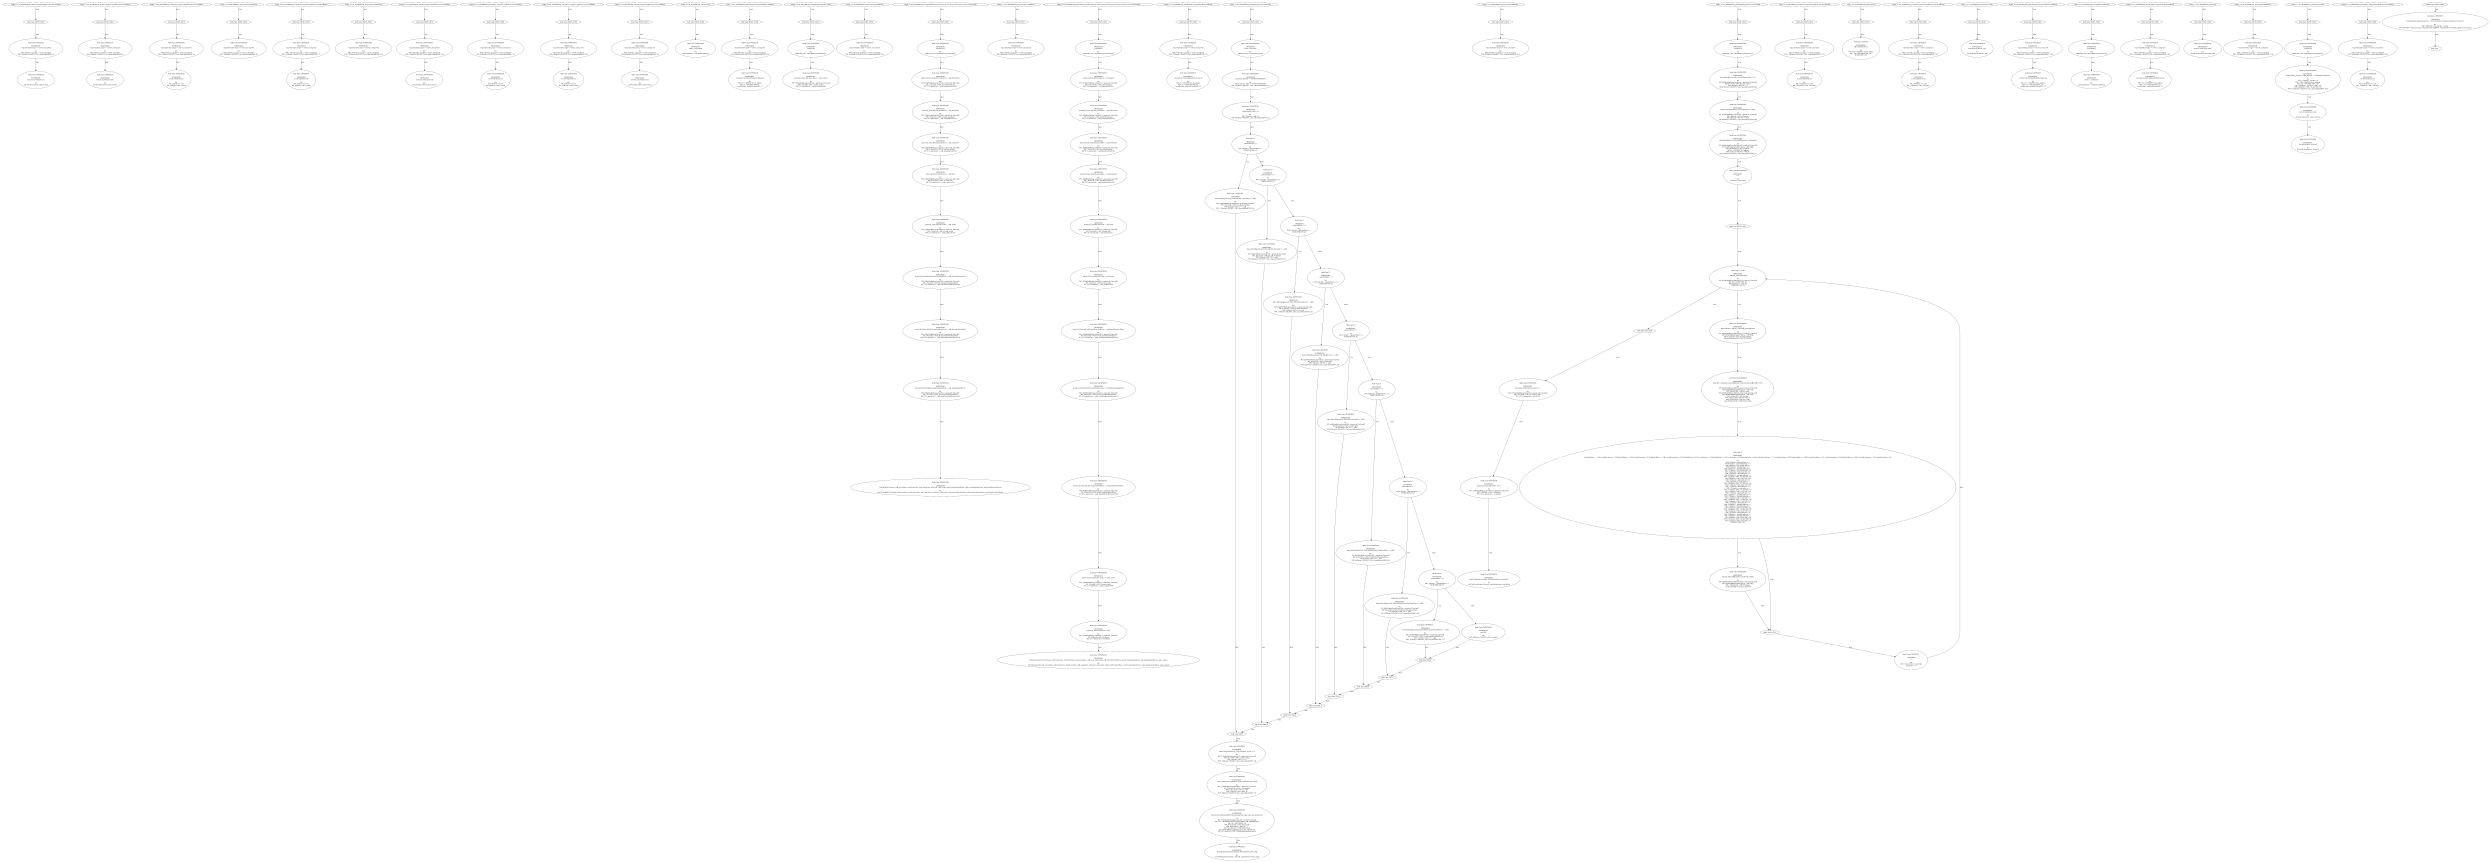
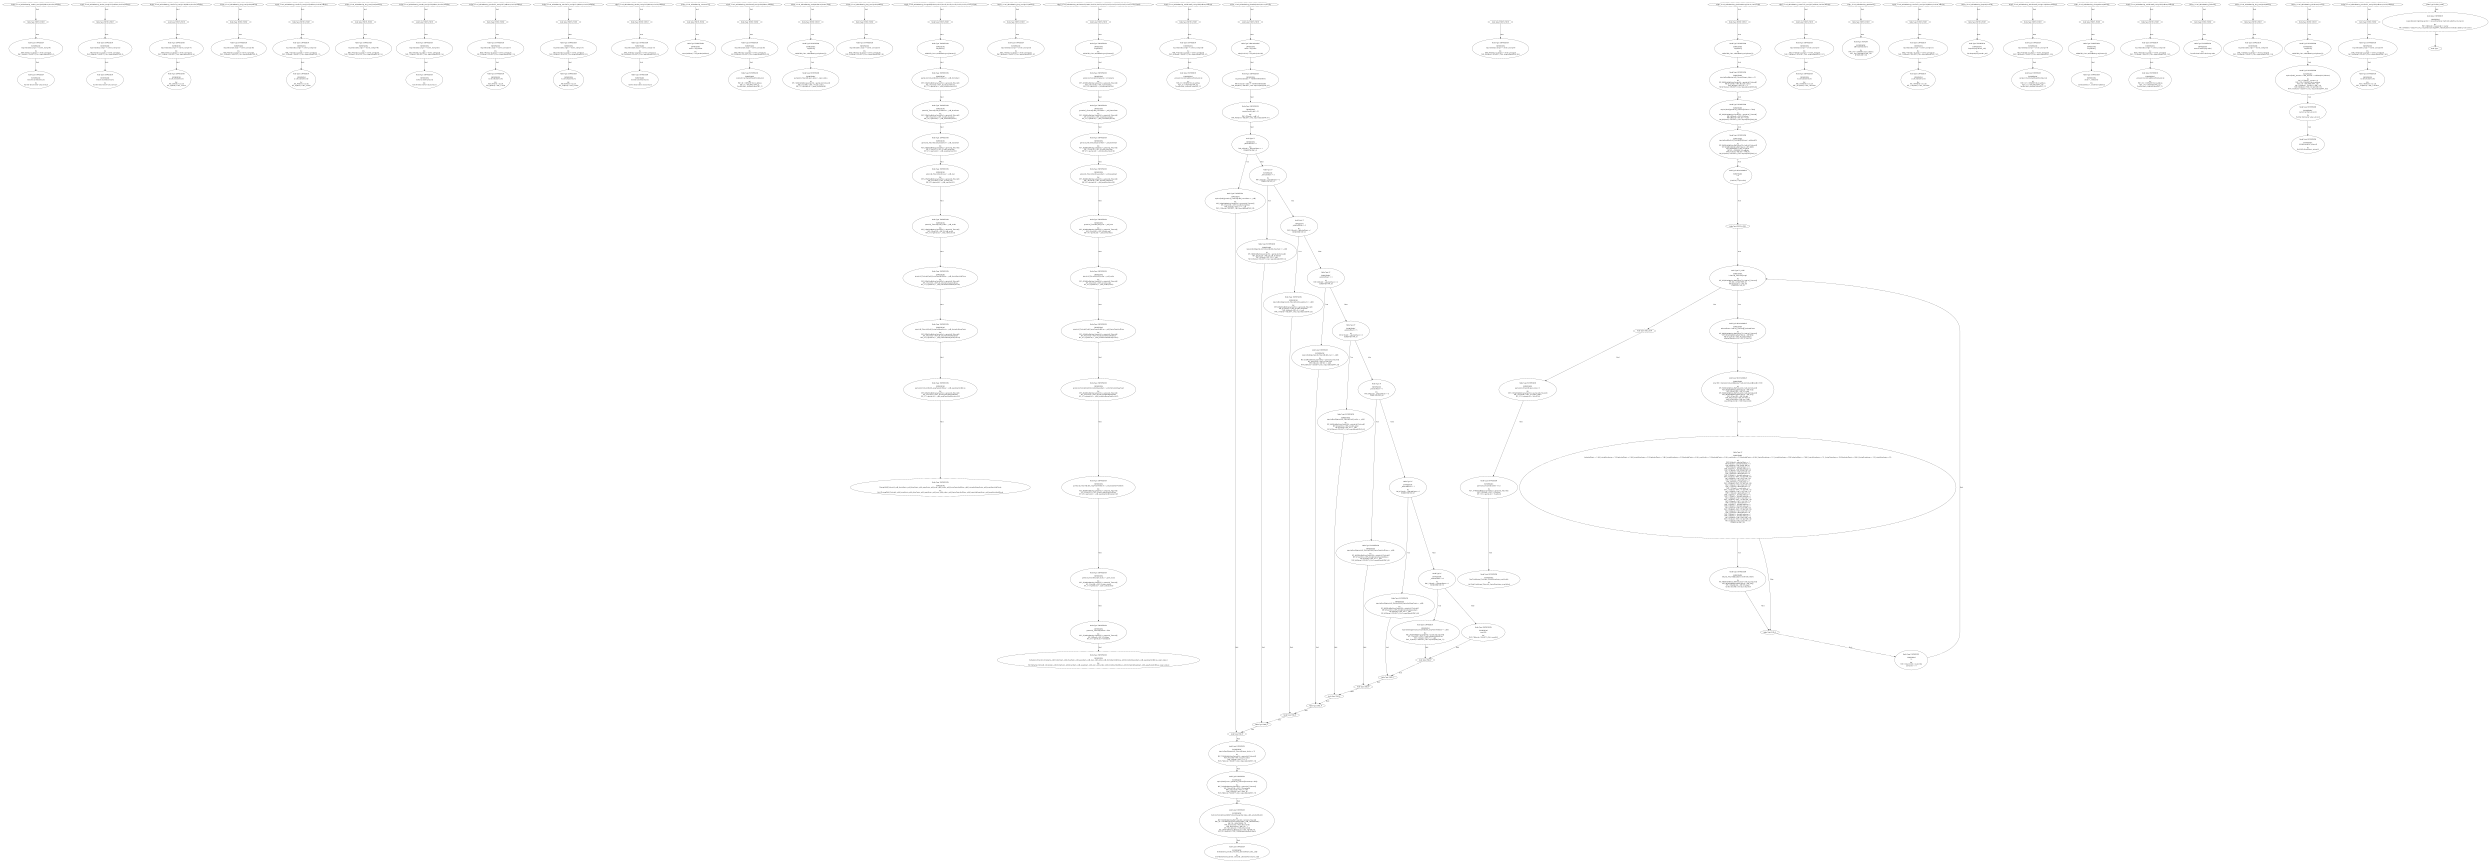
(1500, 5) -> none
